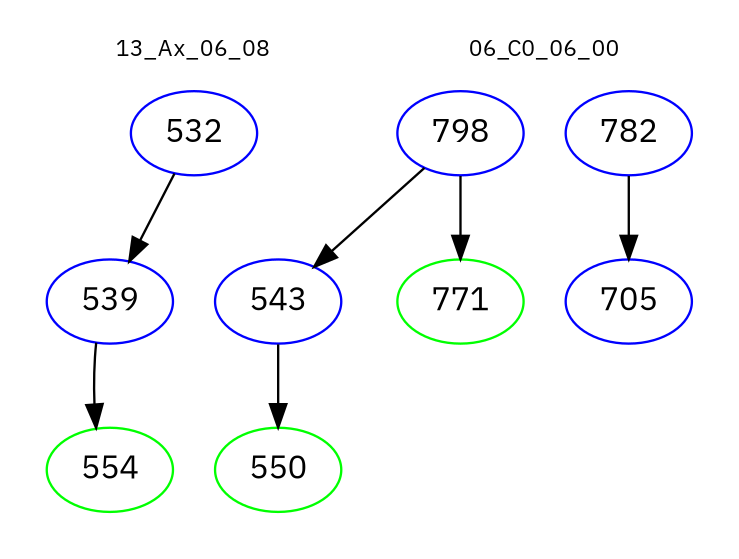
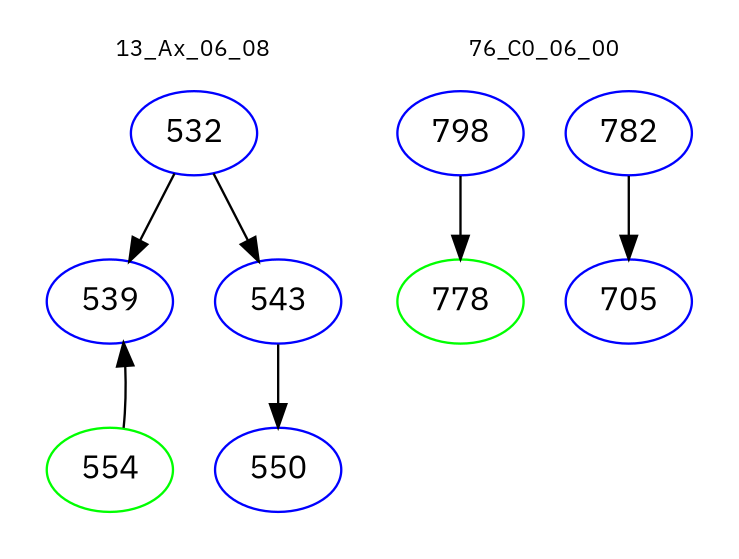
(545, 50) -> (545, 50)
(394, 195) -> (231, 207)
(460, 302) -> (460, 302)
(94, 374) -> (125, 397)
(278, 470) -> (278, 470)
